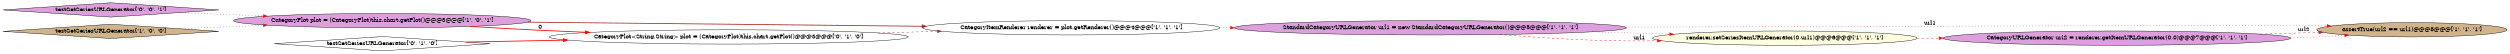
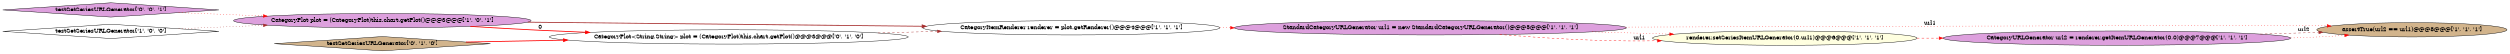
(111, 31) -> (111, 31)
(382, 44) -> (382, 44)
